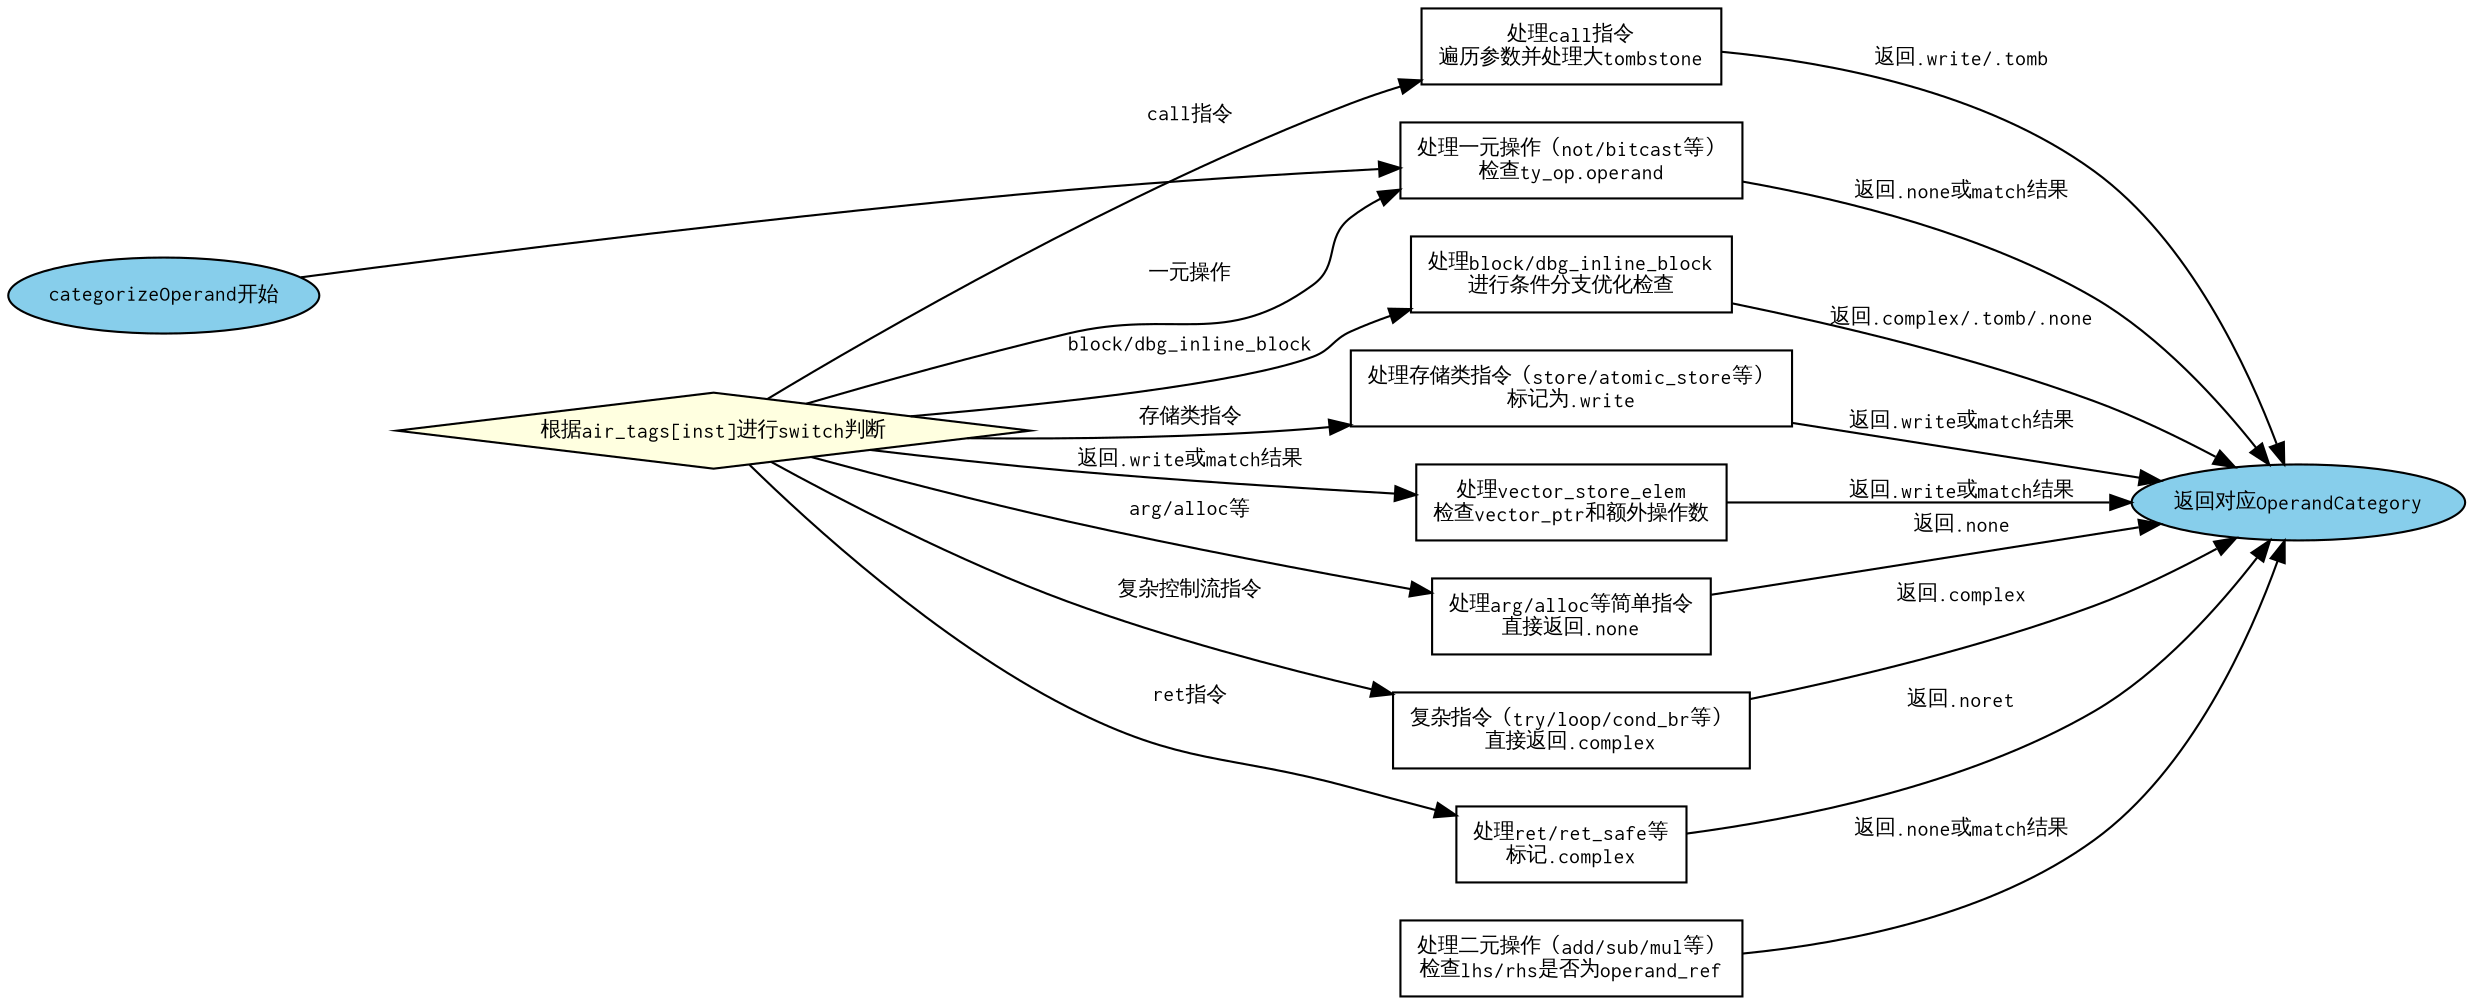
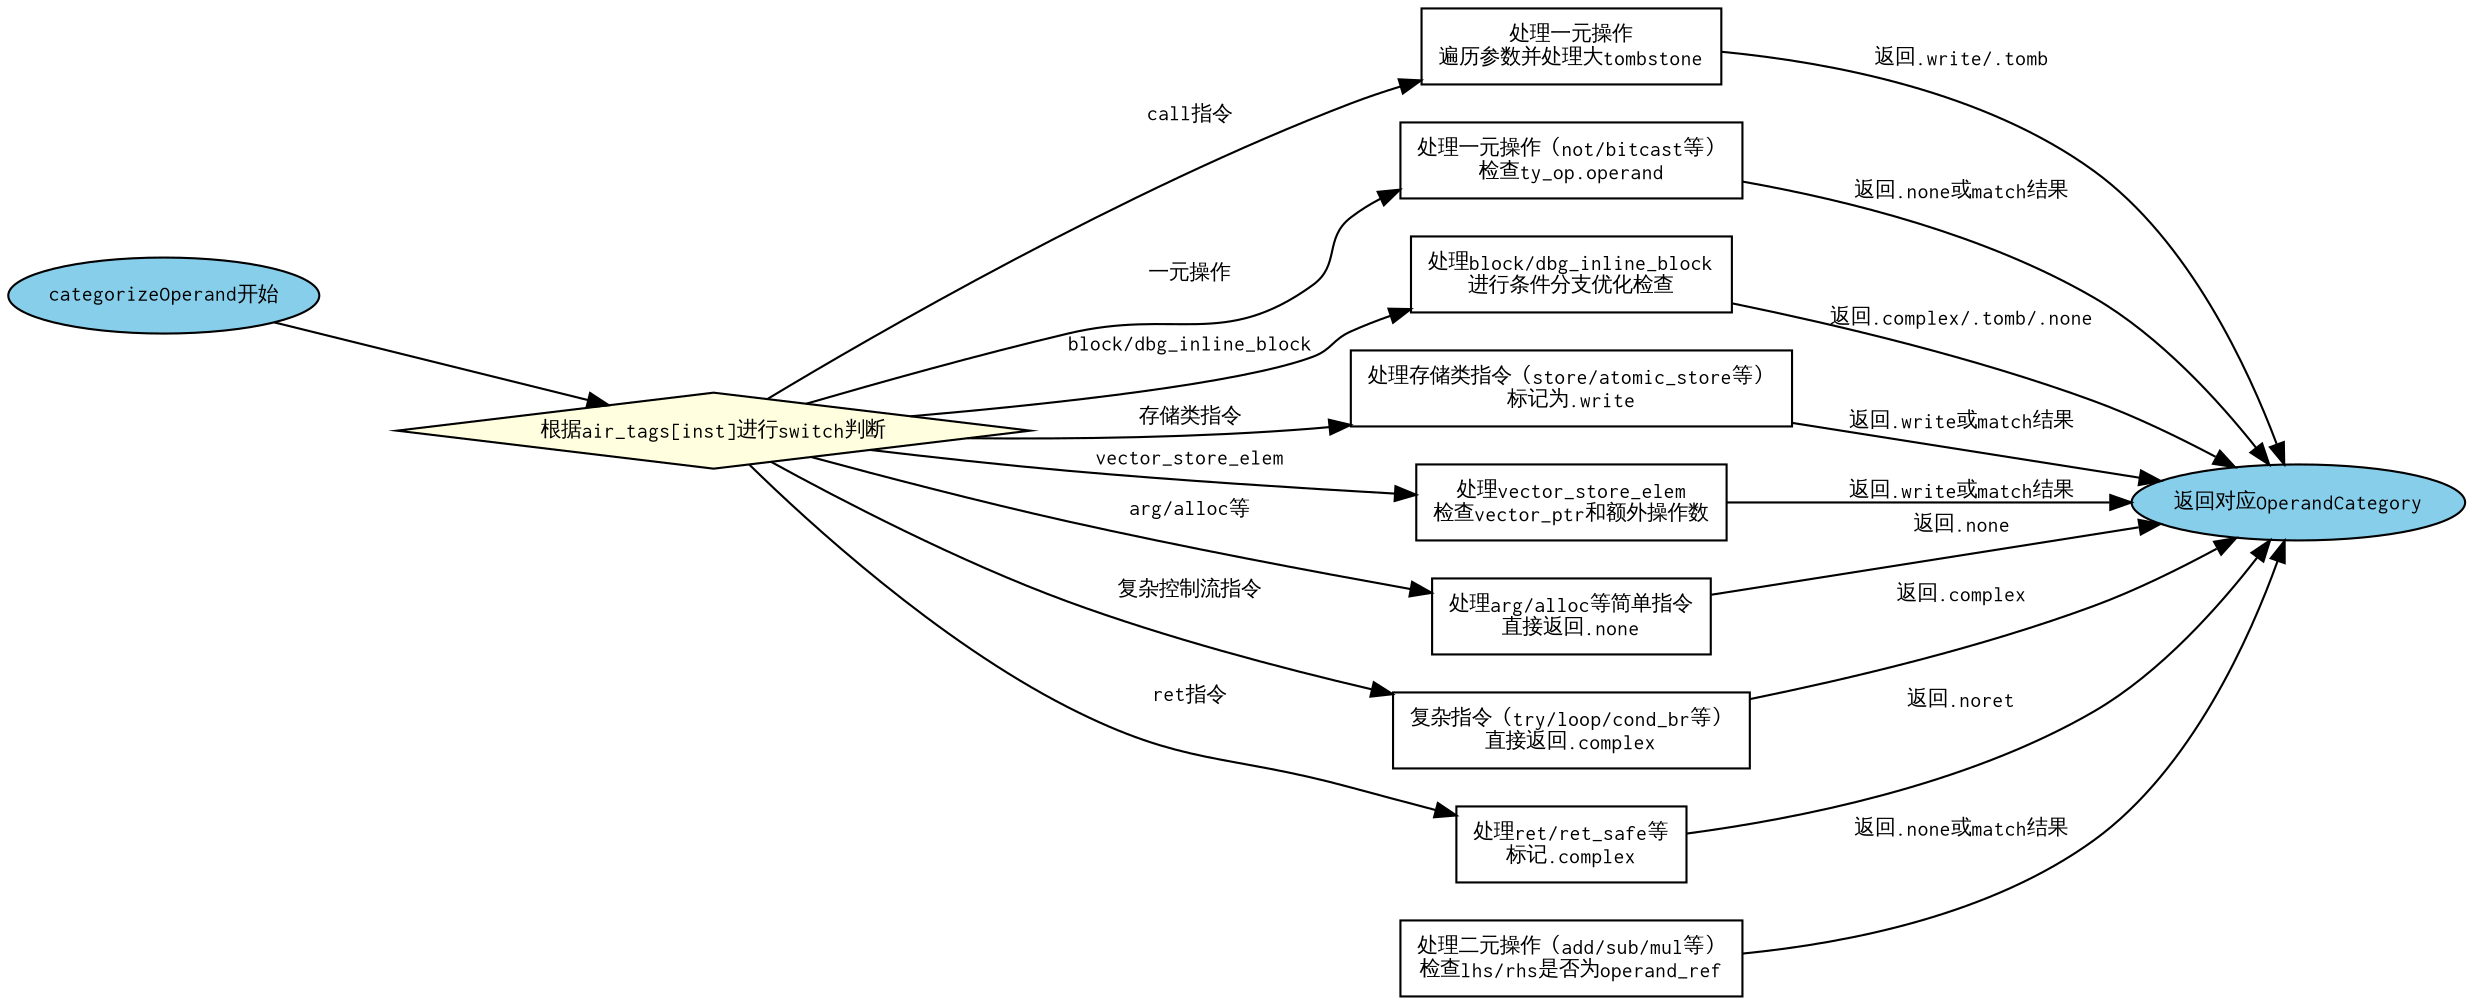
(1571, 46) -> (1571, 46)
(839, 213) -> (431, 361)
(1190, 459) -> (1190, 459)
